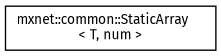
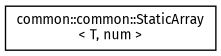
(111, 28) -> (111, 28)
